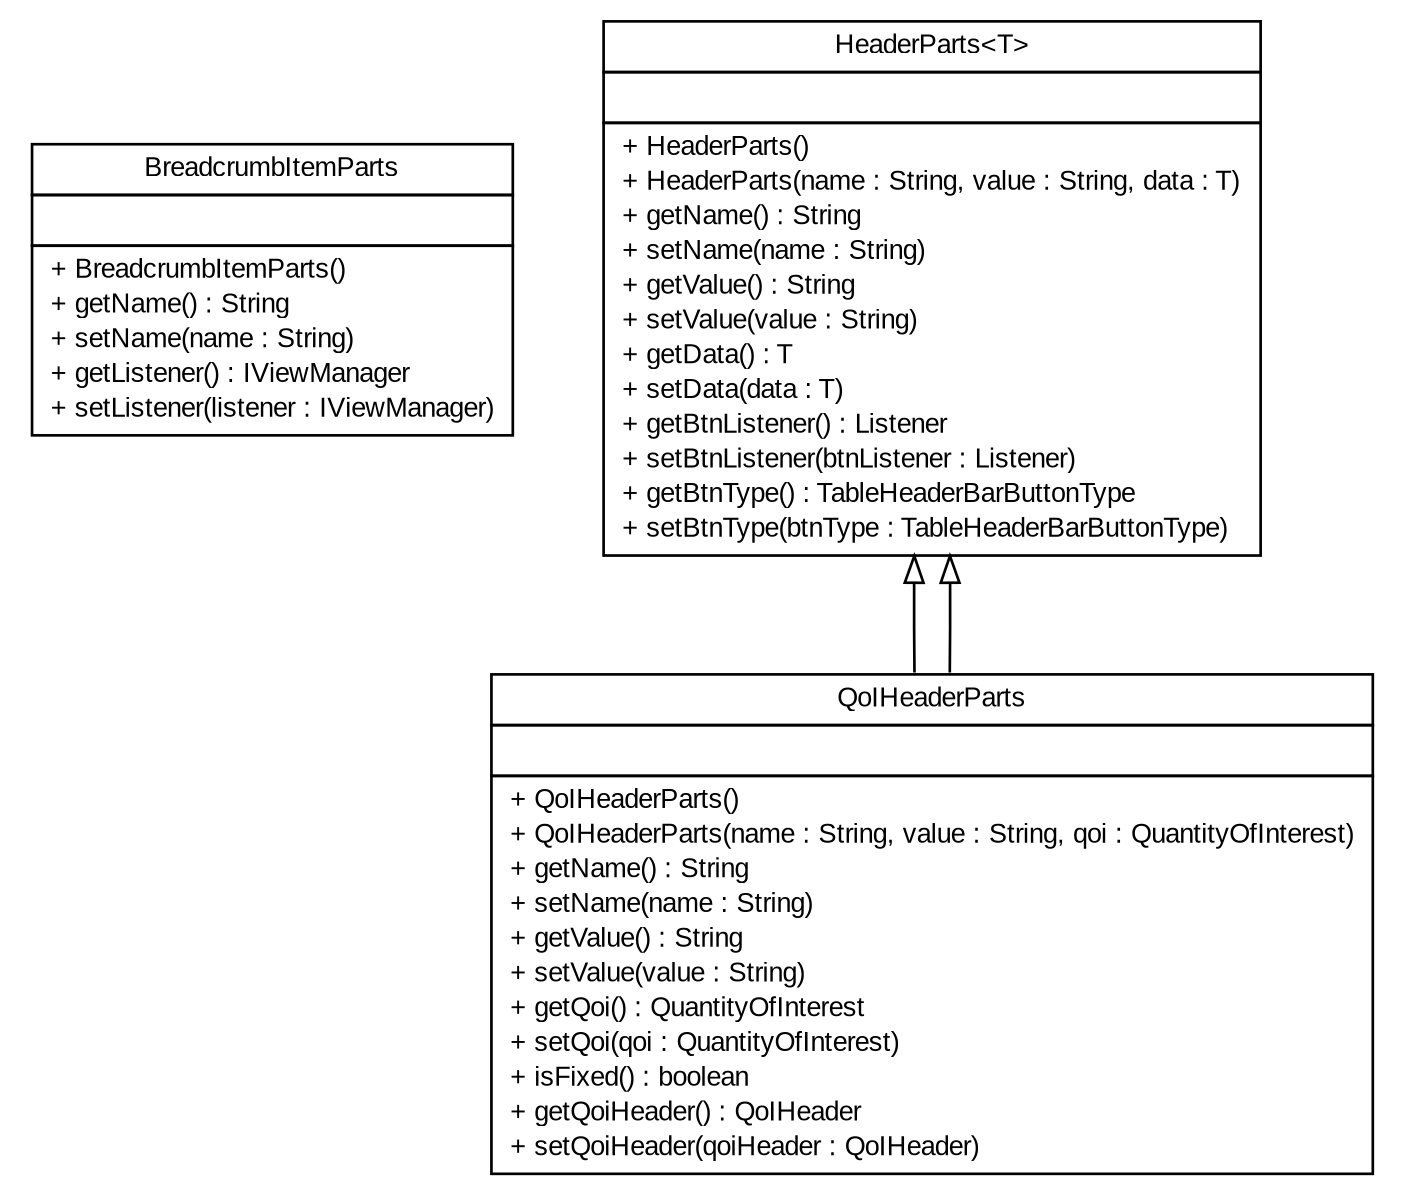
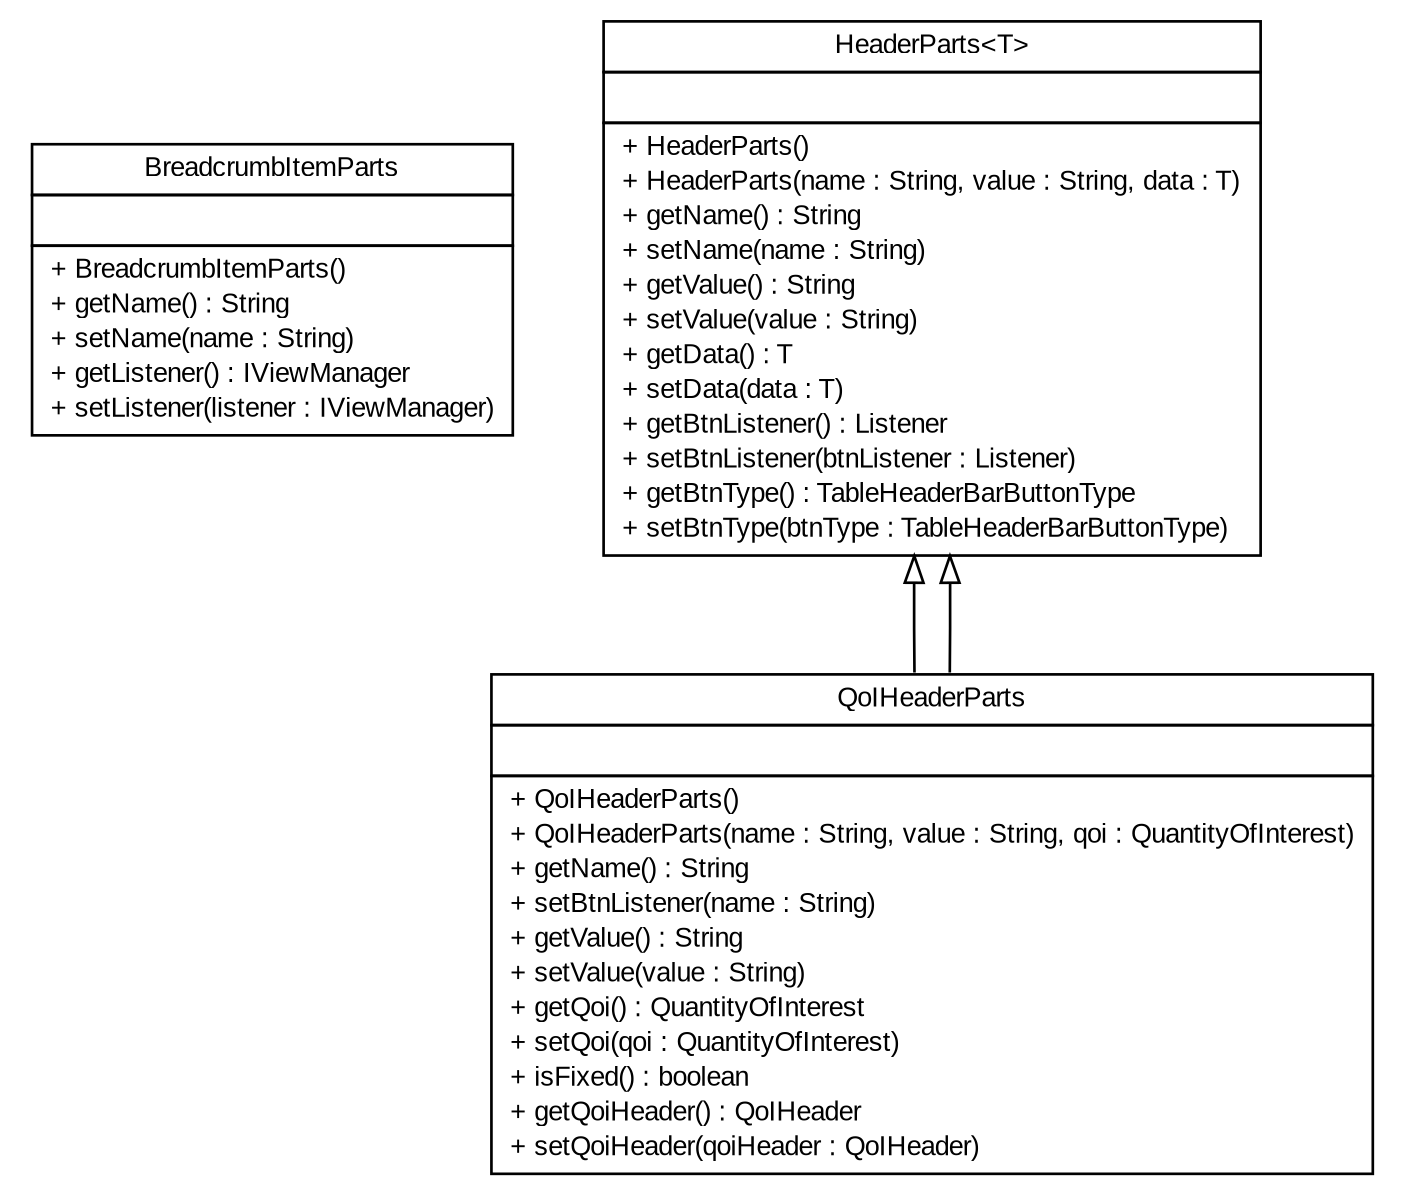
(662, 904) -> (693, 904)
